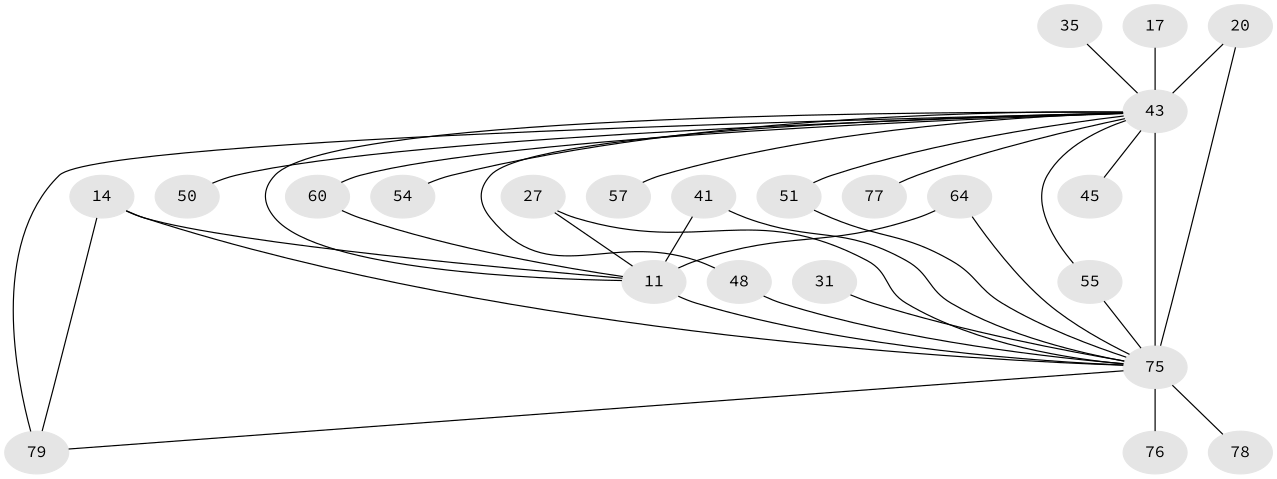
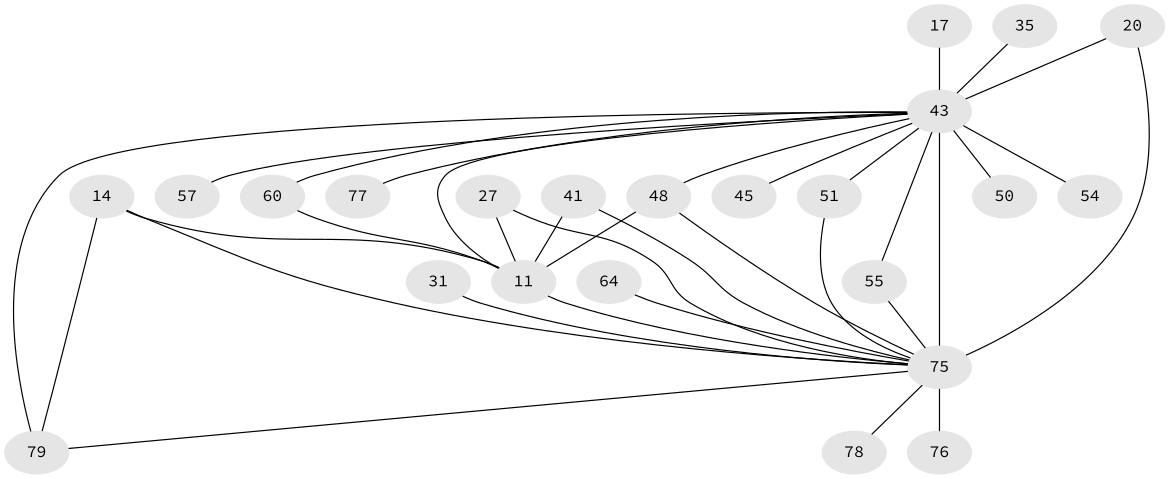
(787, 241) -> (587, 242)
